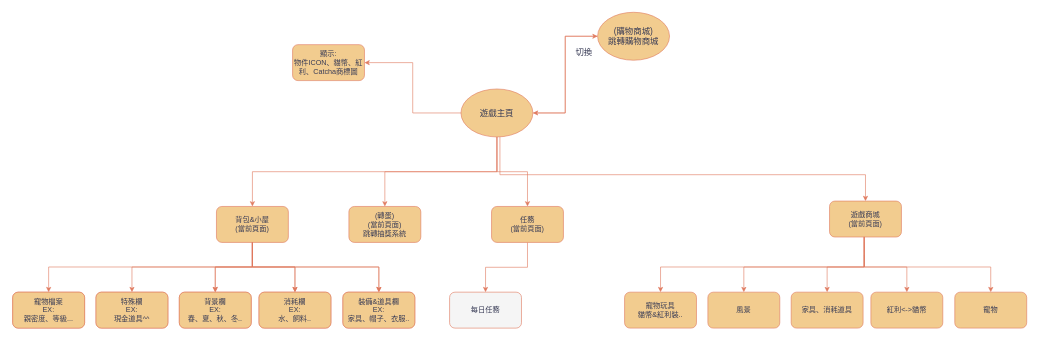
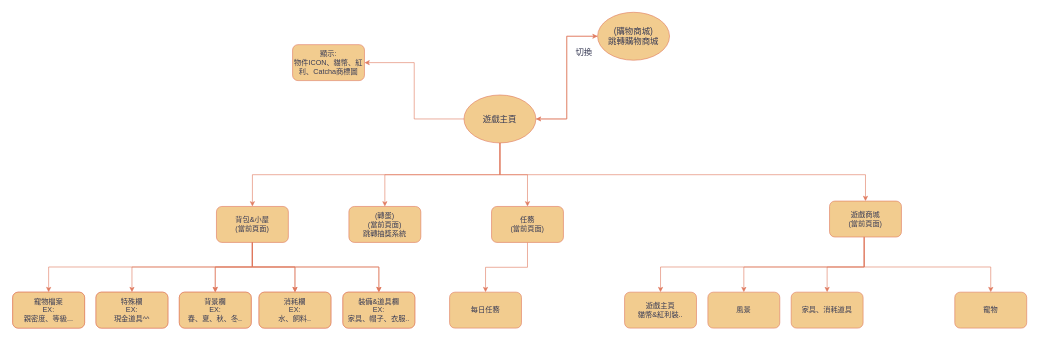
(497, 113) -> (500, 119)
(908, 287) -> none
(486, 311) -> (486, 311)
(661, 311) -> (661, 311)
(908, 311) -> none
